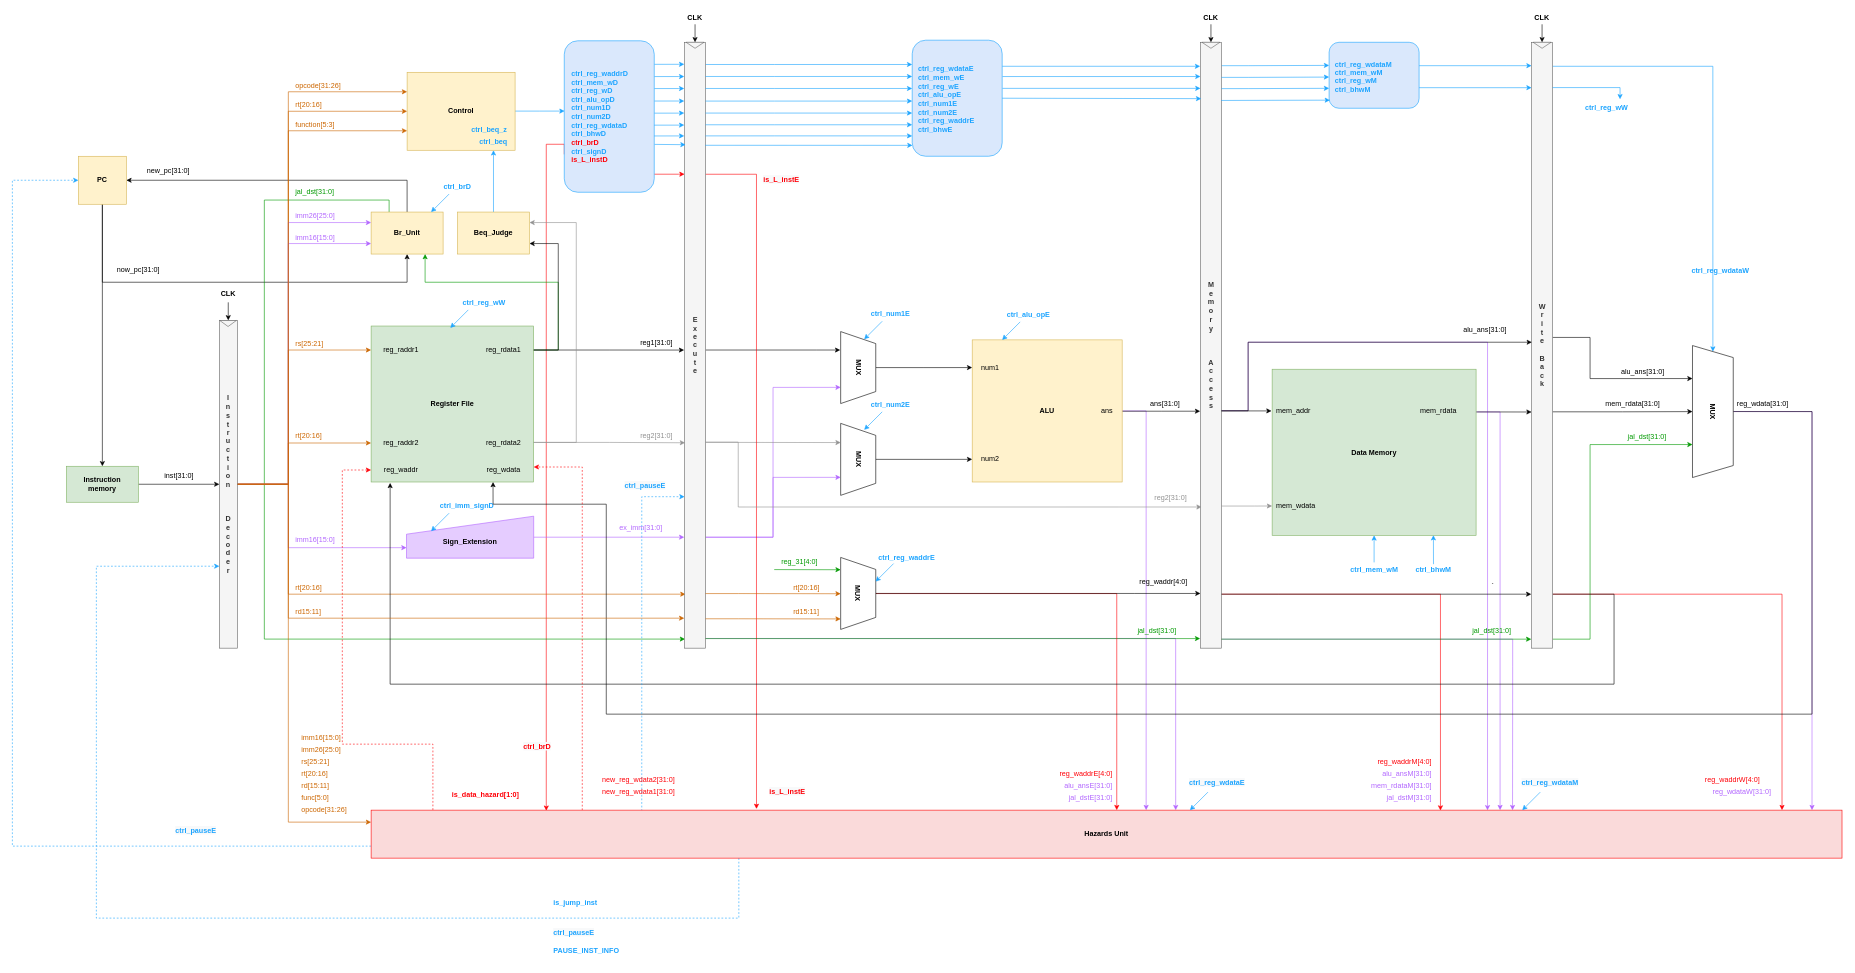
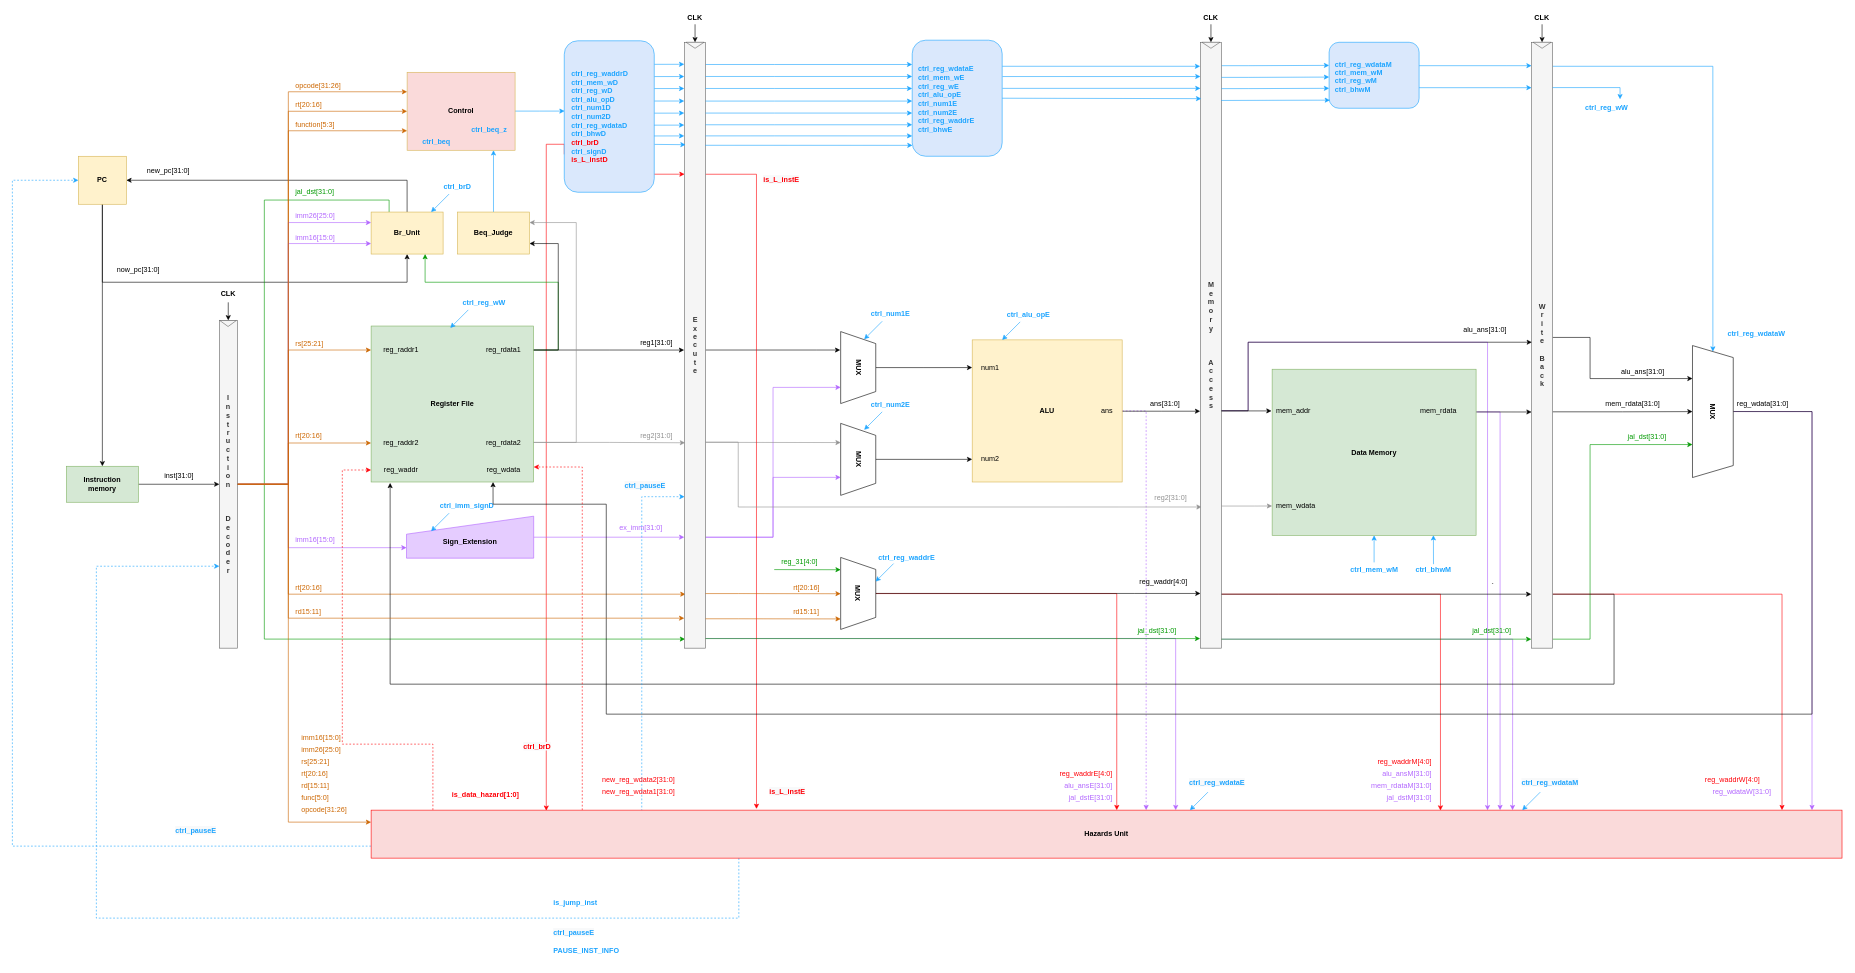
(461, 111) -> (461, 111)
(494, 142) -> (437, 142)
(1721, 271) -> (1757, 334)
(1146, 609) -> (1146, 609)
